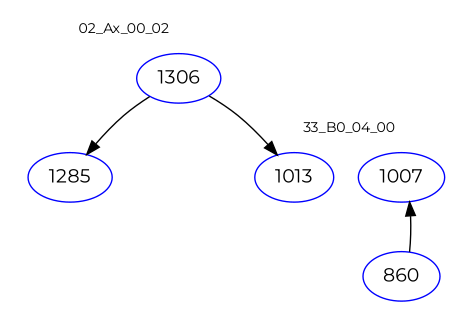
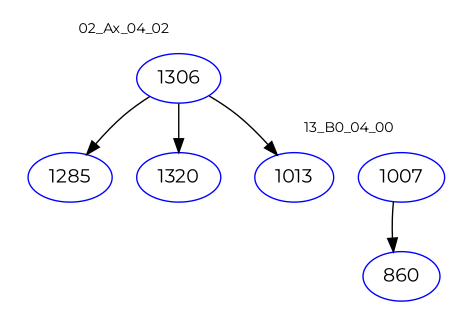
(124, 30) -> (124, 30)
(349, 129) -> (349, 129)
none -> (179, 177)
(411, 234) -> (392, 220)
